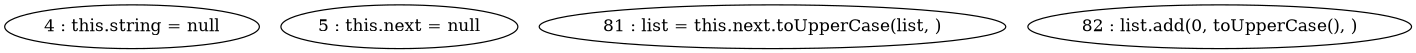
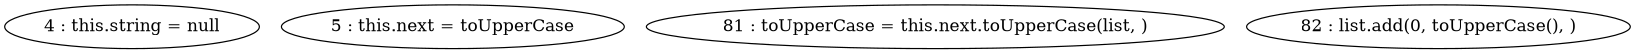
(399, 27) -> (453, 27)
(772, 27) -> (935, 27)
